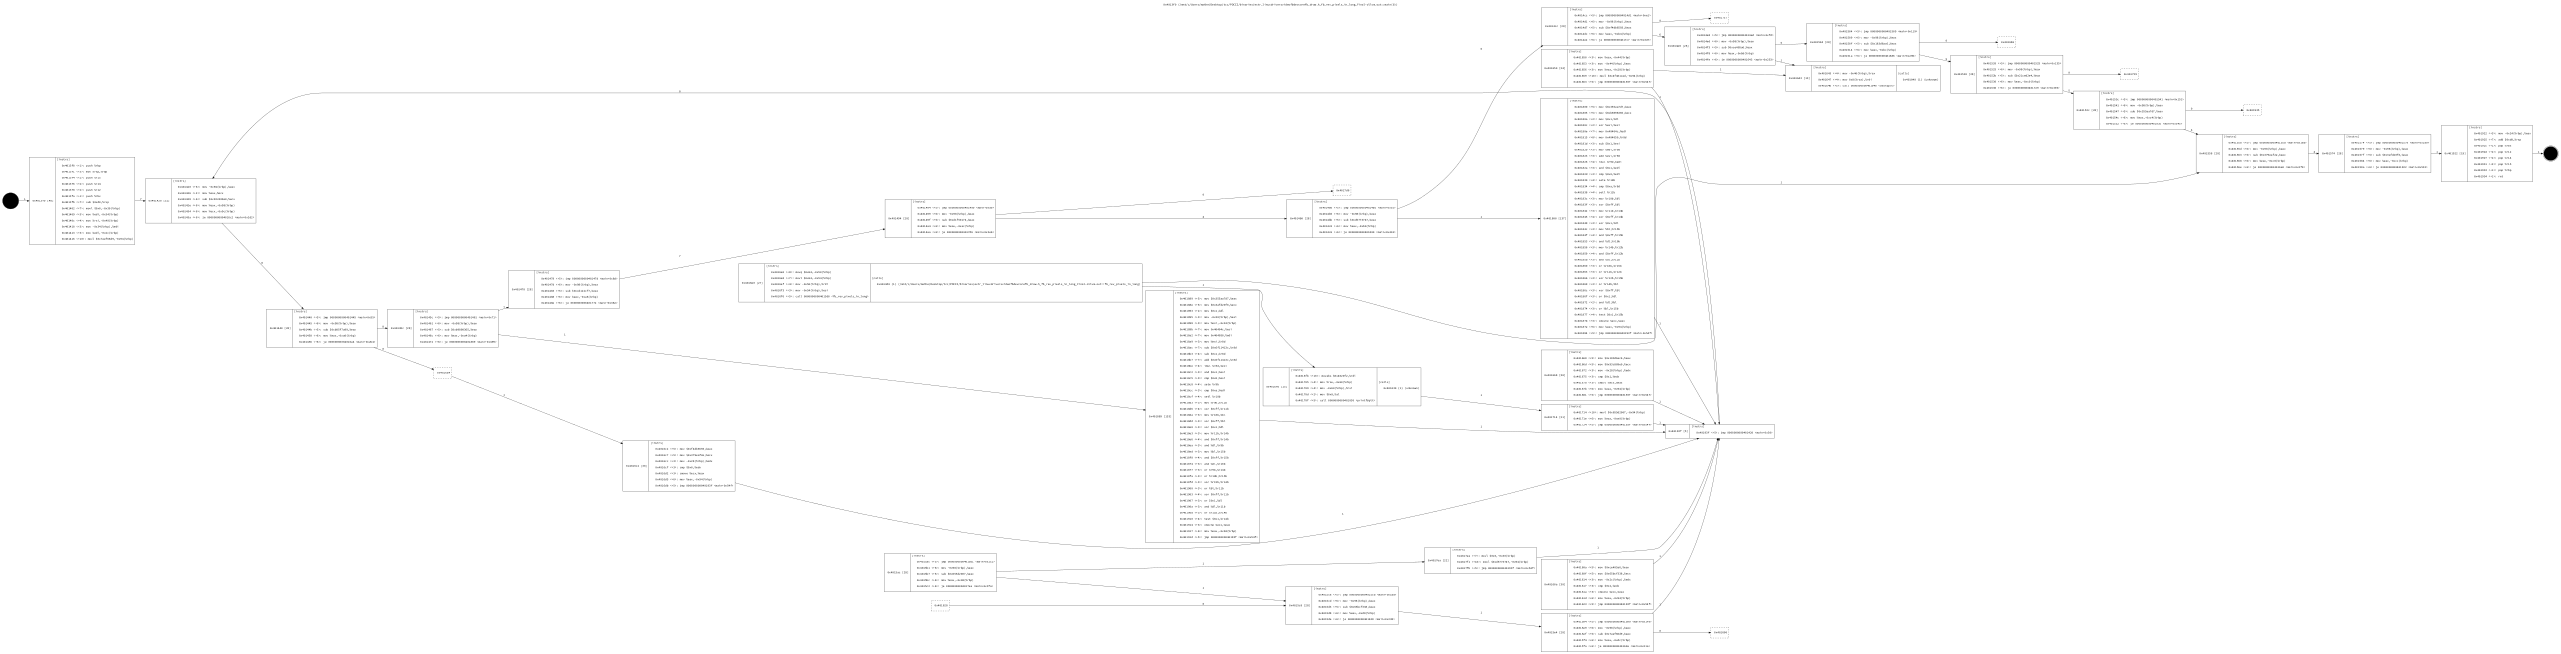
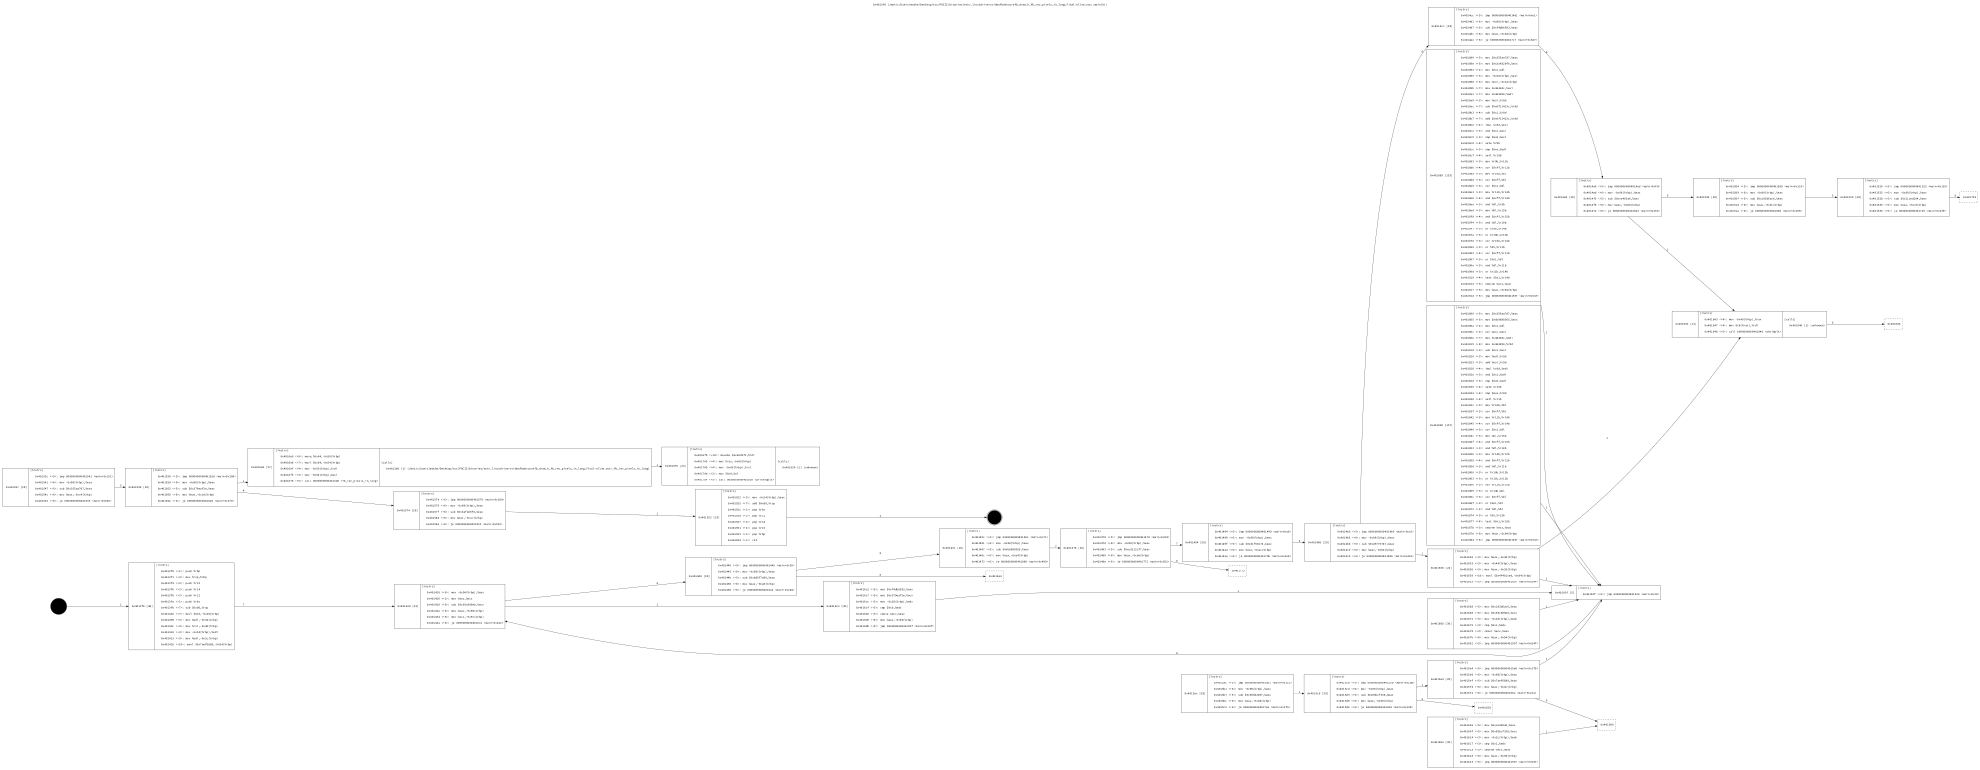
(1720, 18) -> none
(1957, 42) -> (1854, 324)
(2067, 92) -> none
(2252, 110) -> none
(1342, 190) -> none
(1468, 219) -> (1420, 555)
(1656, 251) -> (242, 483)
(821, 372) -> none
(536, 410) -> (663, 606)
(1597, 417) -> none
(1695, 507) -> (1568, 730)
(1481, 561) -> none
none -> (1237, 571)
(1117, 606) -> (1444, 703)
